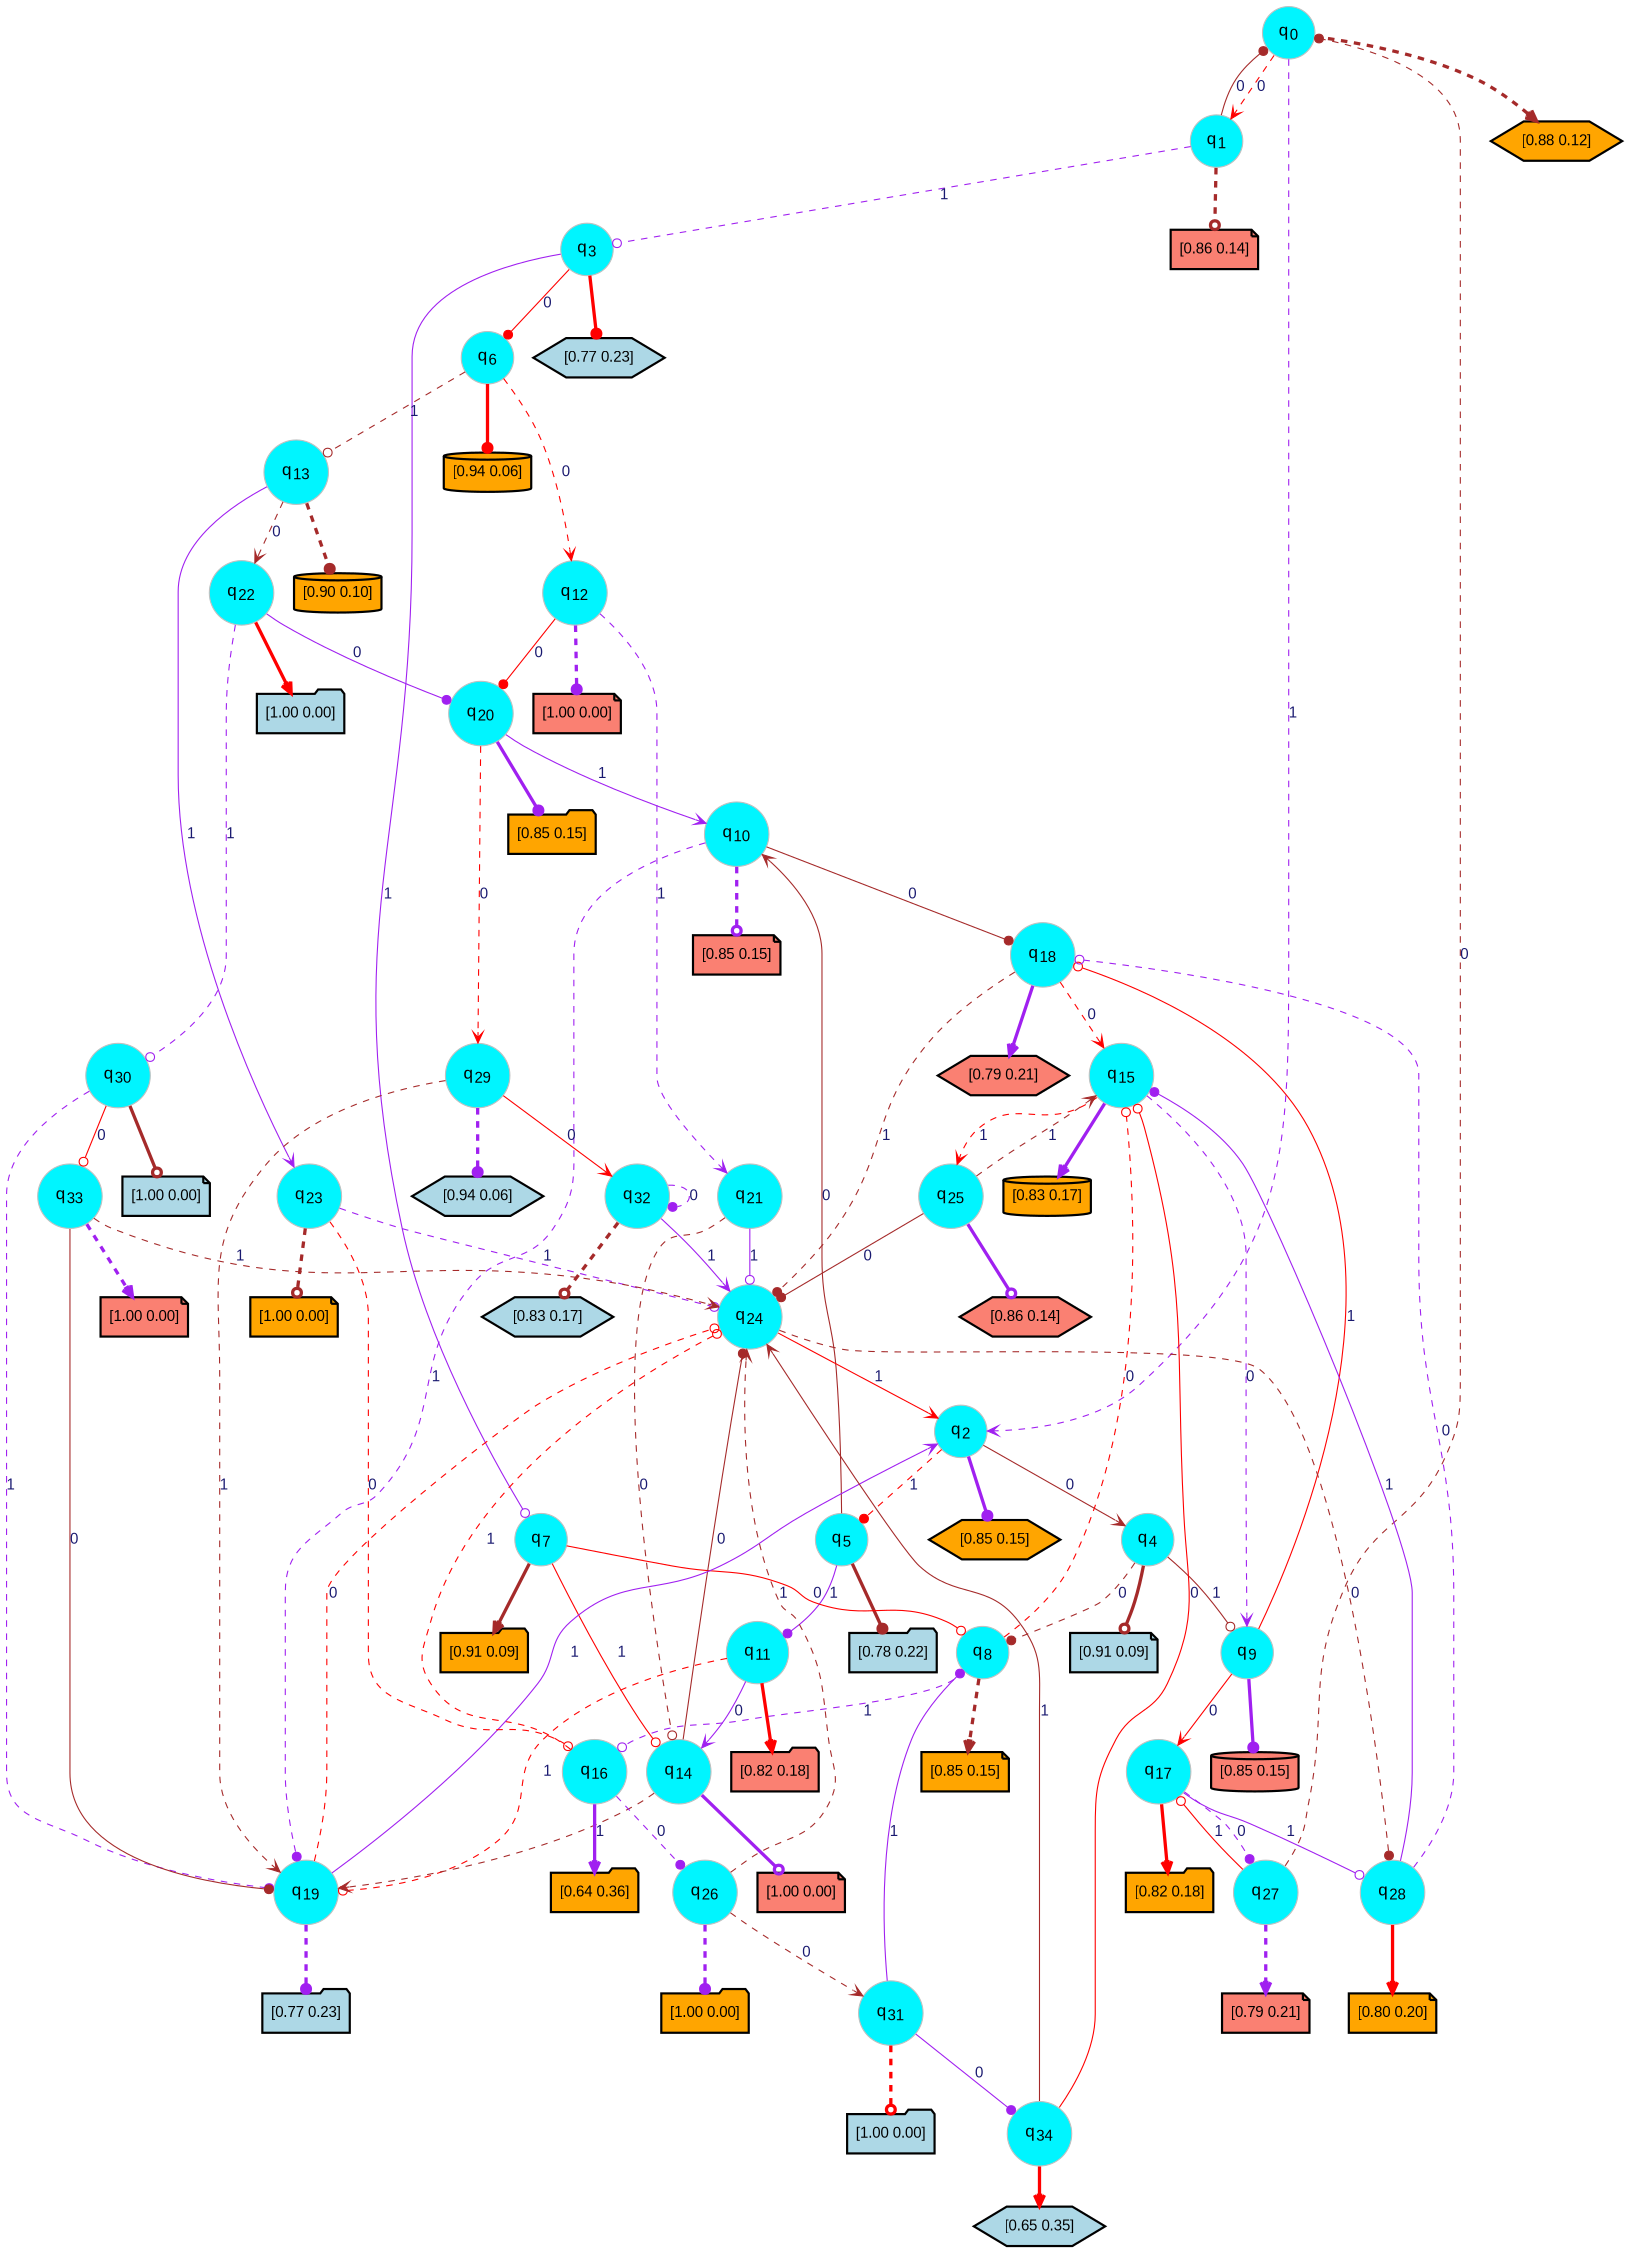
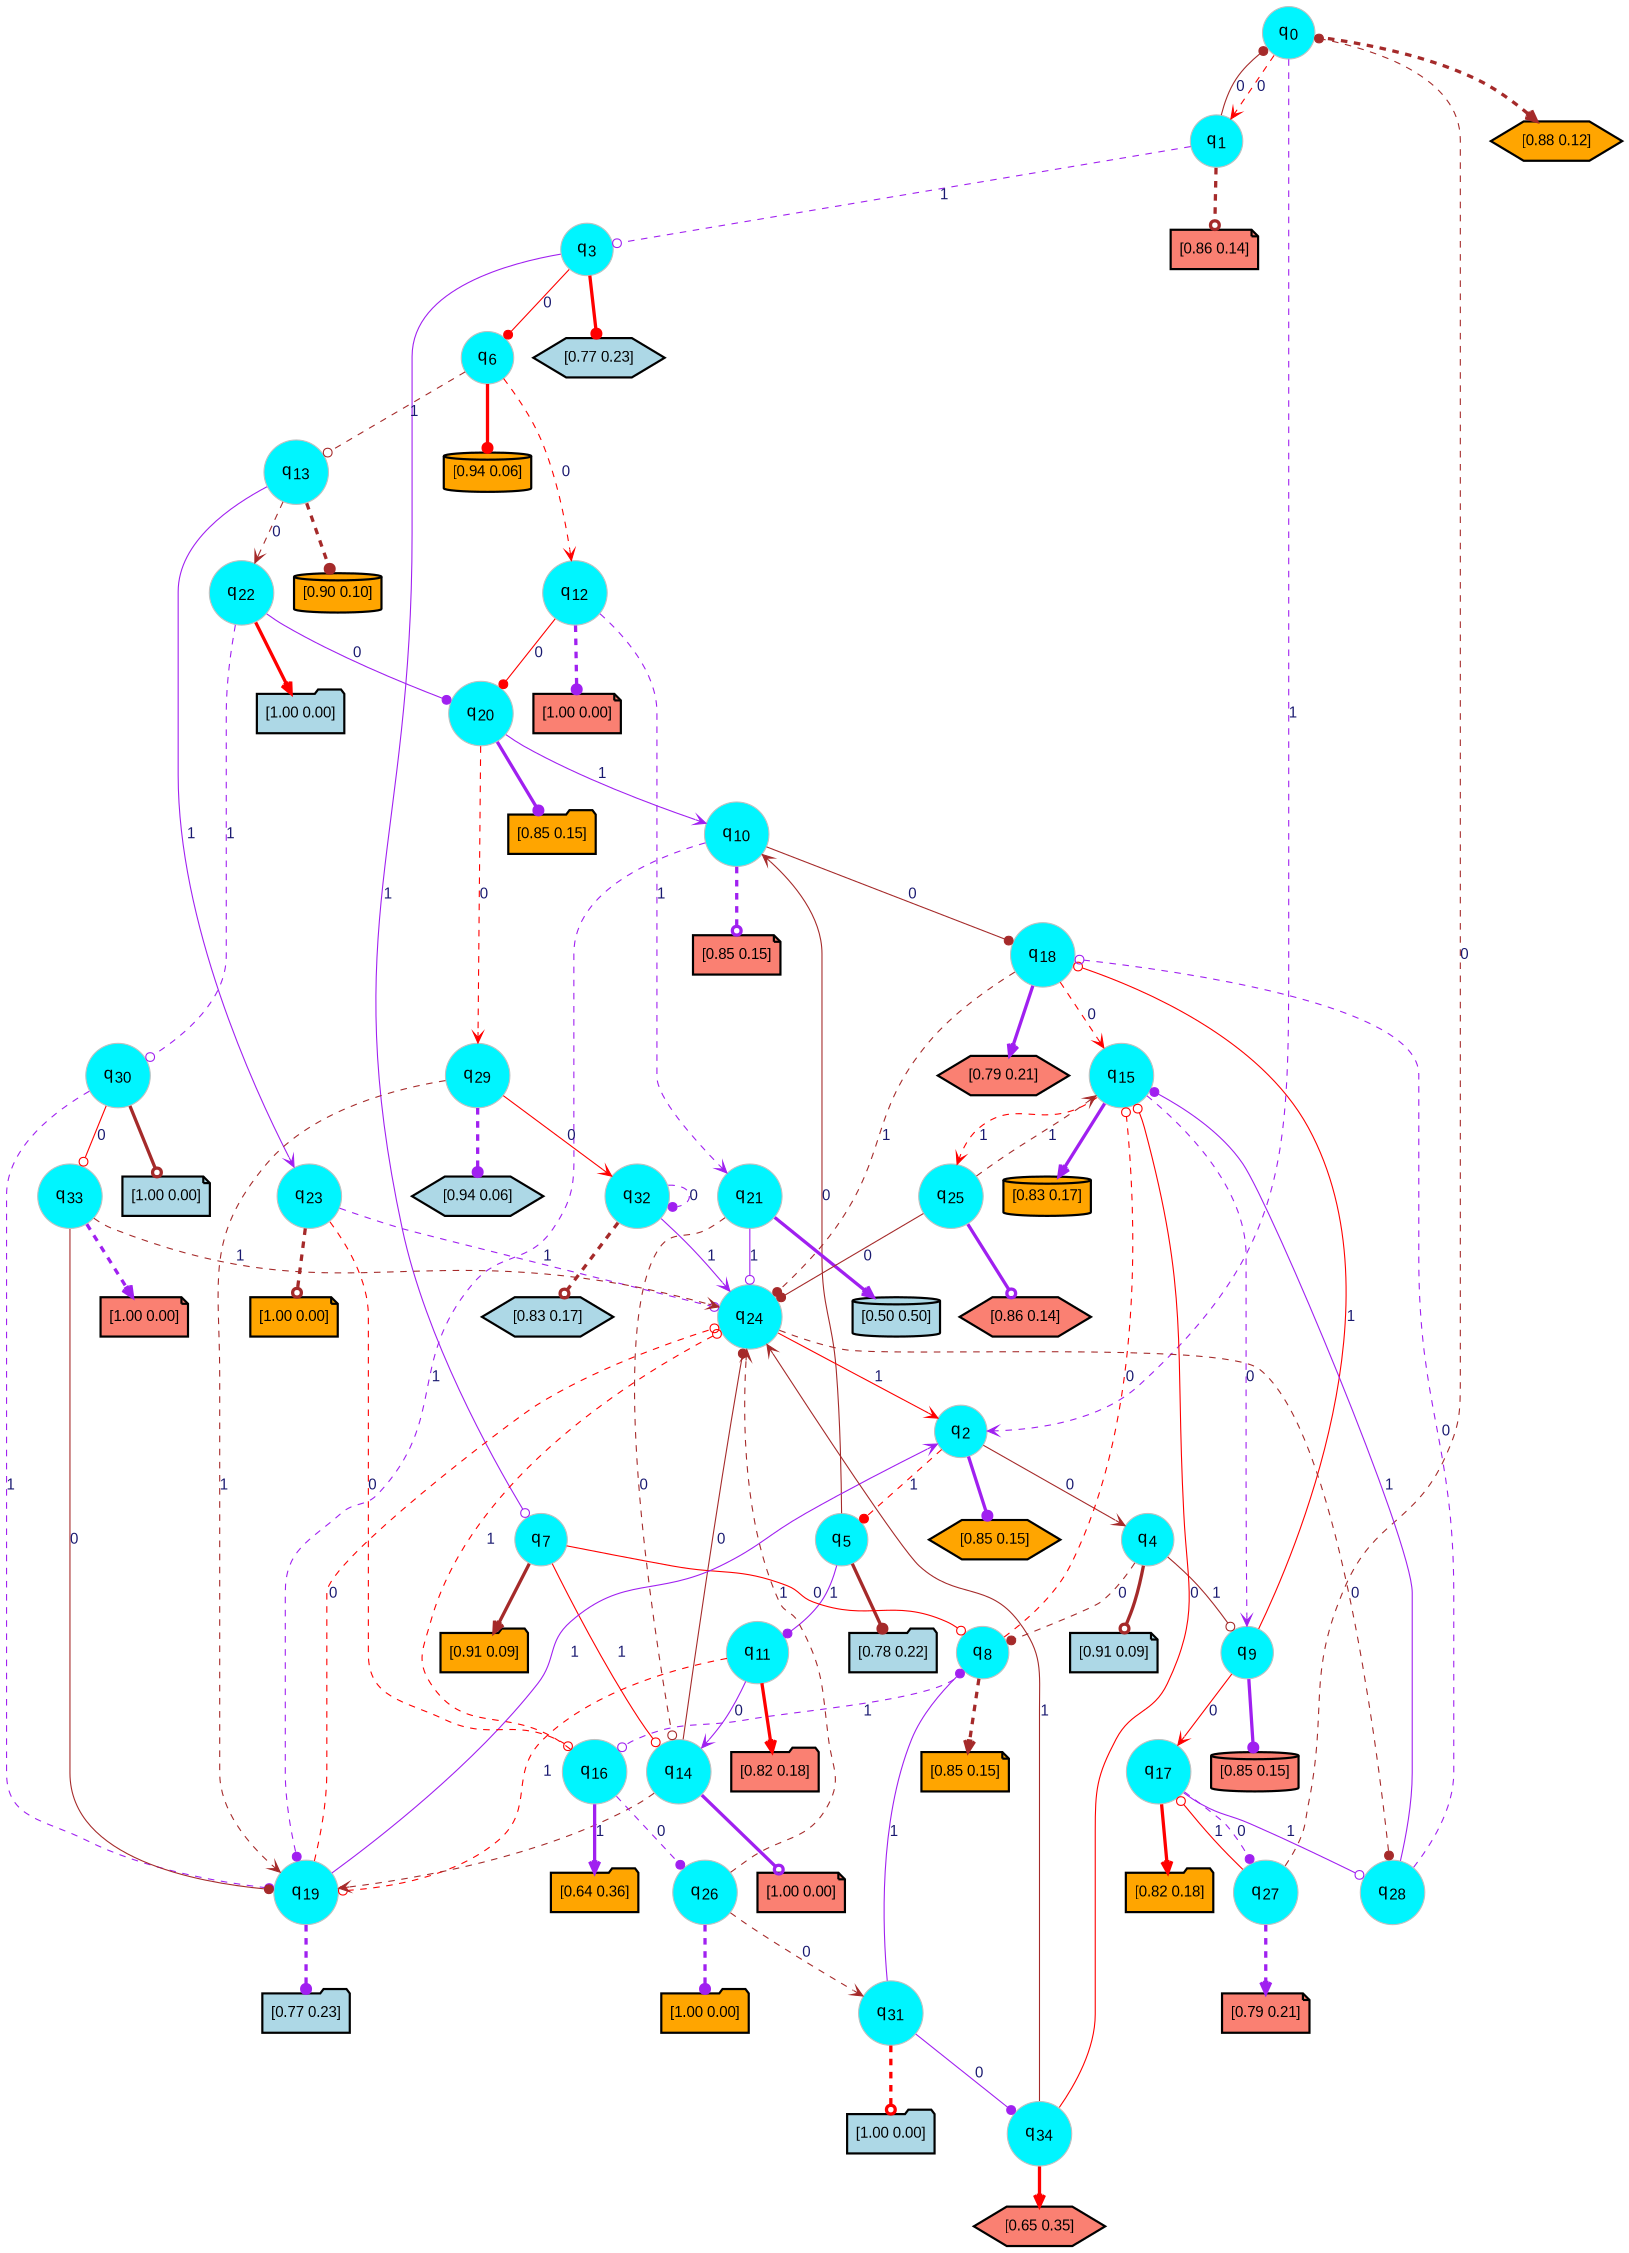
none -> (896, 1317)
(1393, 2013) -> none
(1039, 2226) -> (1039, 2226)
